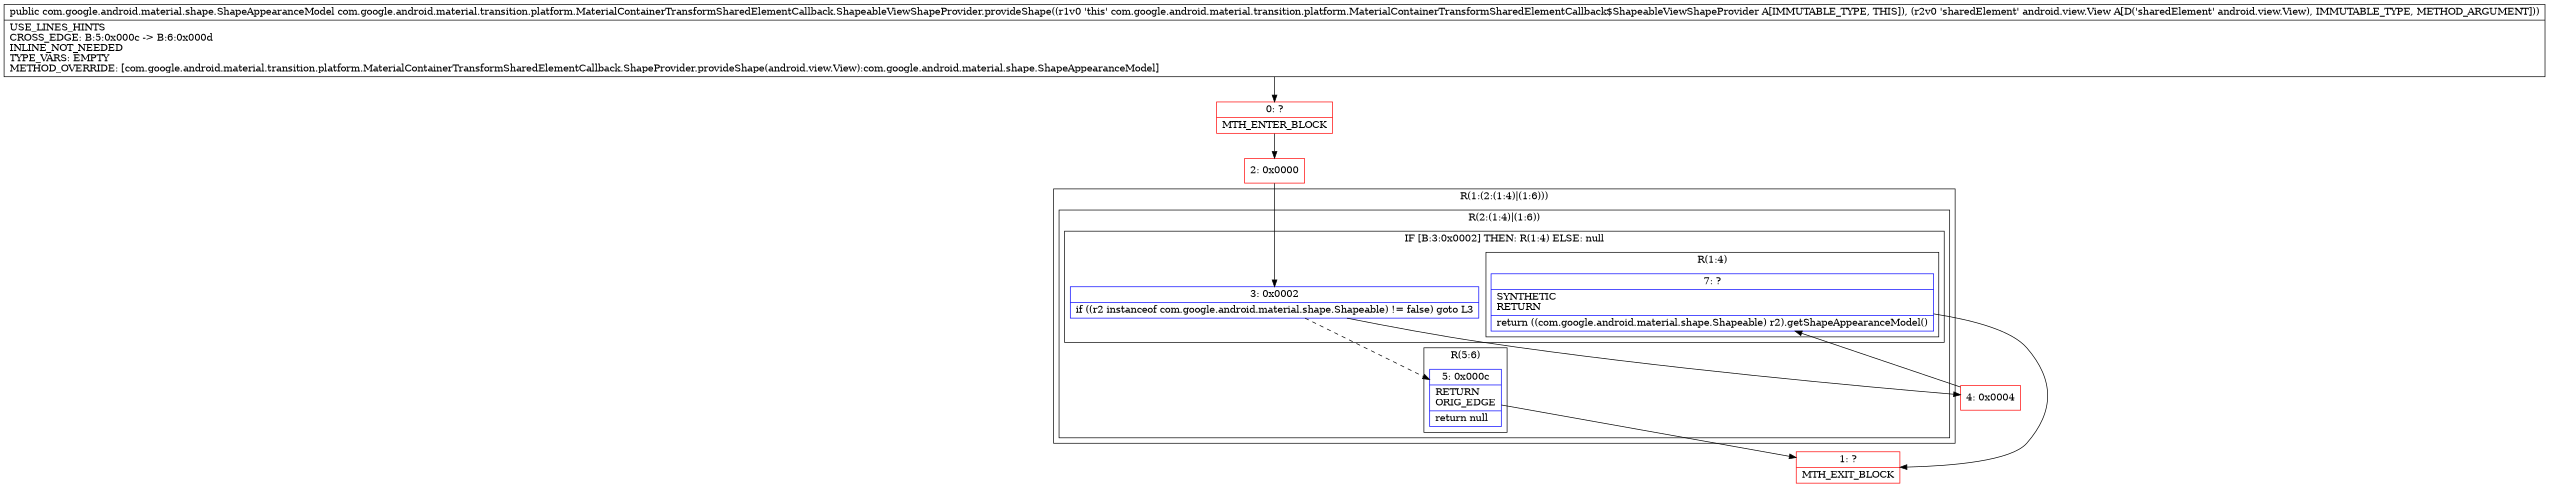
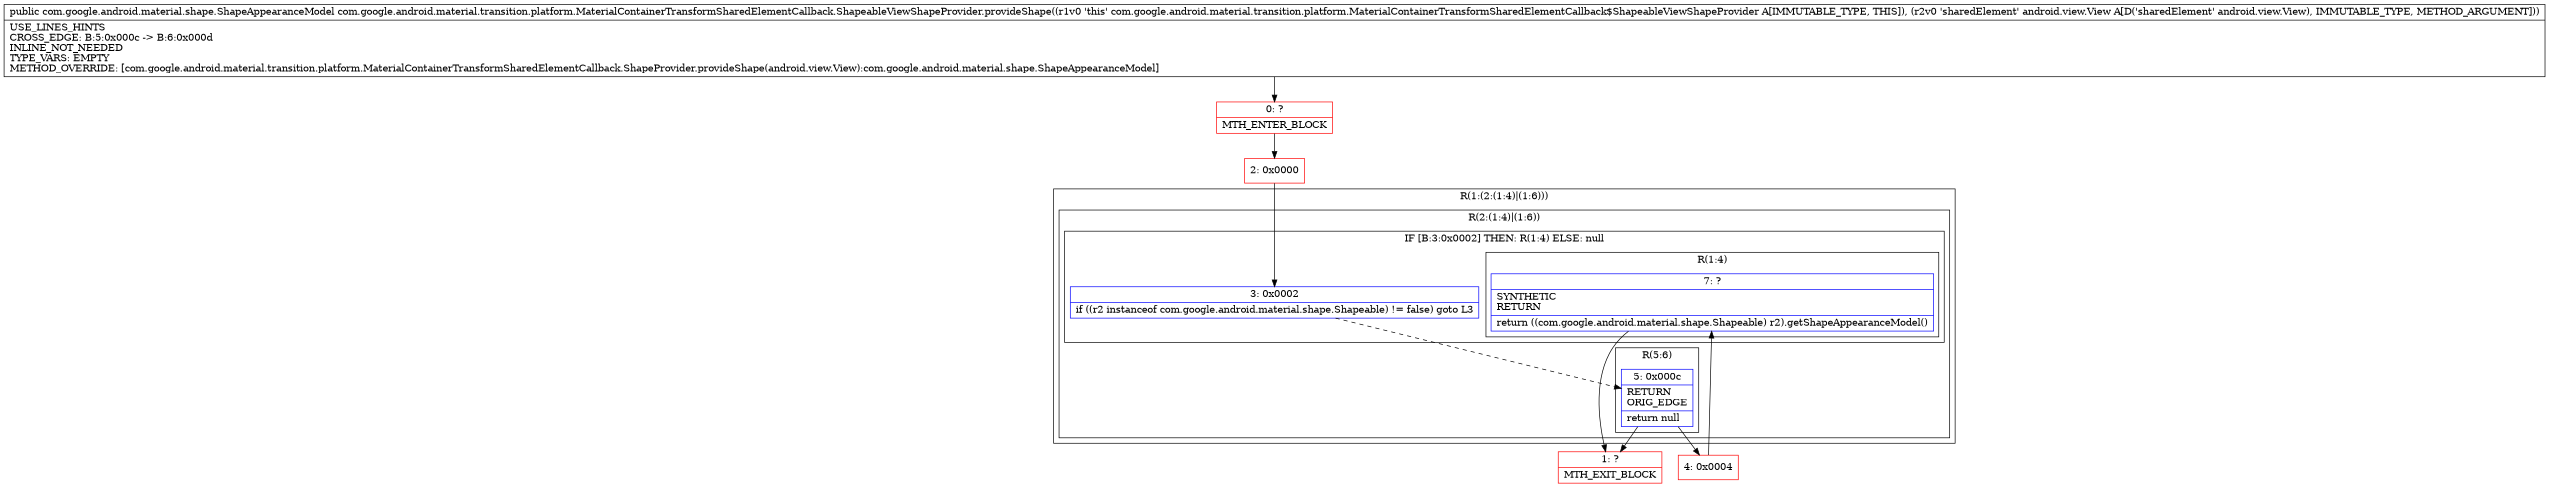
(1649, 364) -> (1687, 438)
